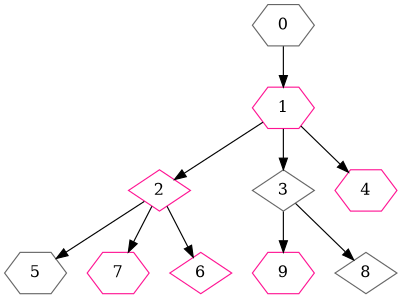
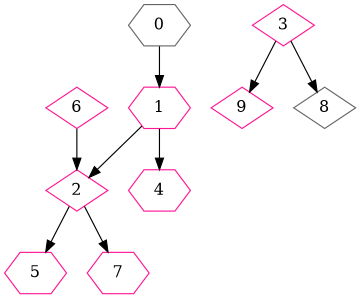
(283, 144) -> none
(283, 190) -> (283, 25)
(177, 227) -> (77, 144)
(36, 273) -> (36, 273)
(283, 273) -> (242, 108)
